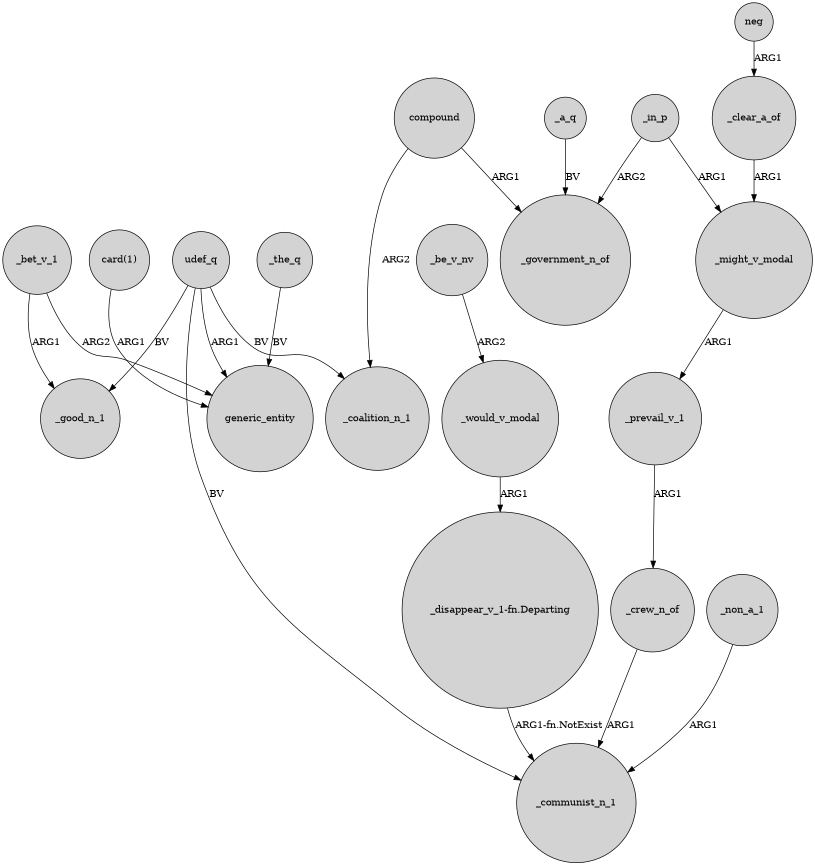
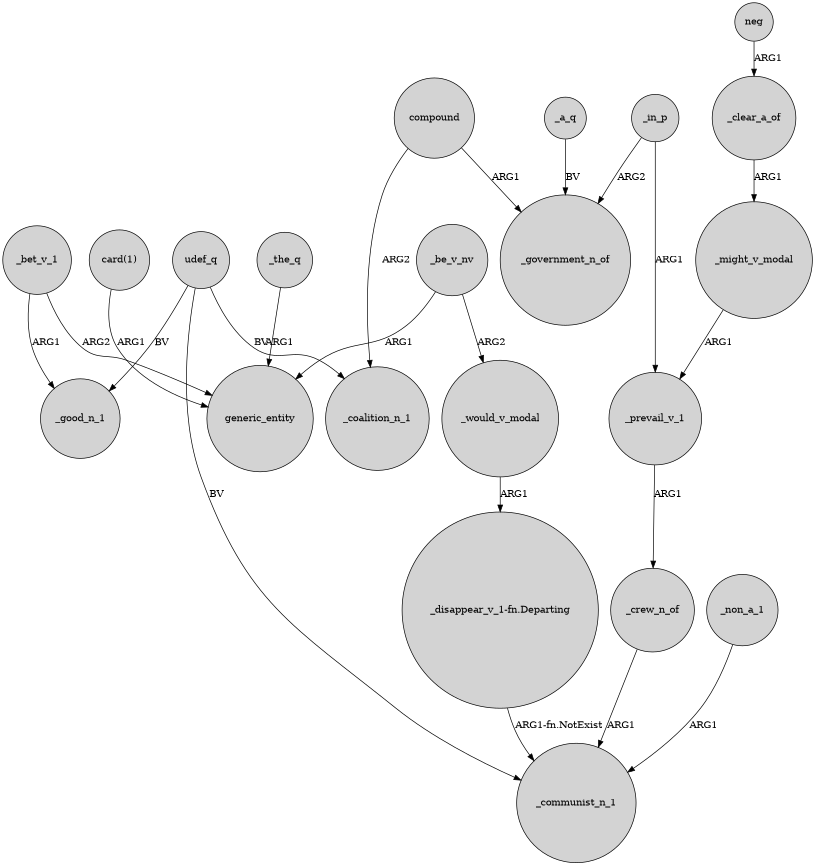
(693, 172) -> (655, 253)
(206, 332) -> (374, 342)
(280, 343) -> (280, 343)
